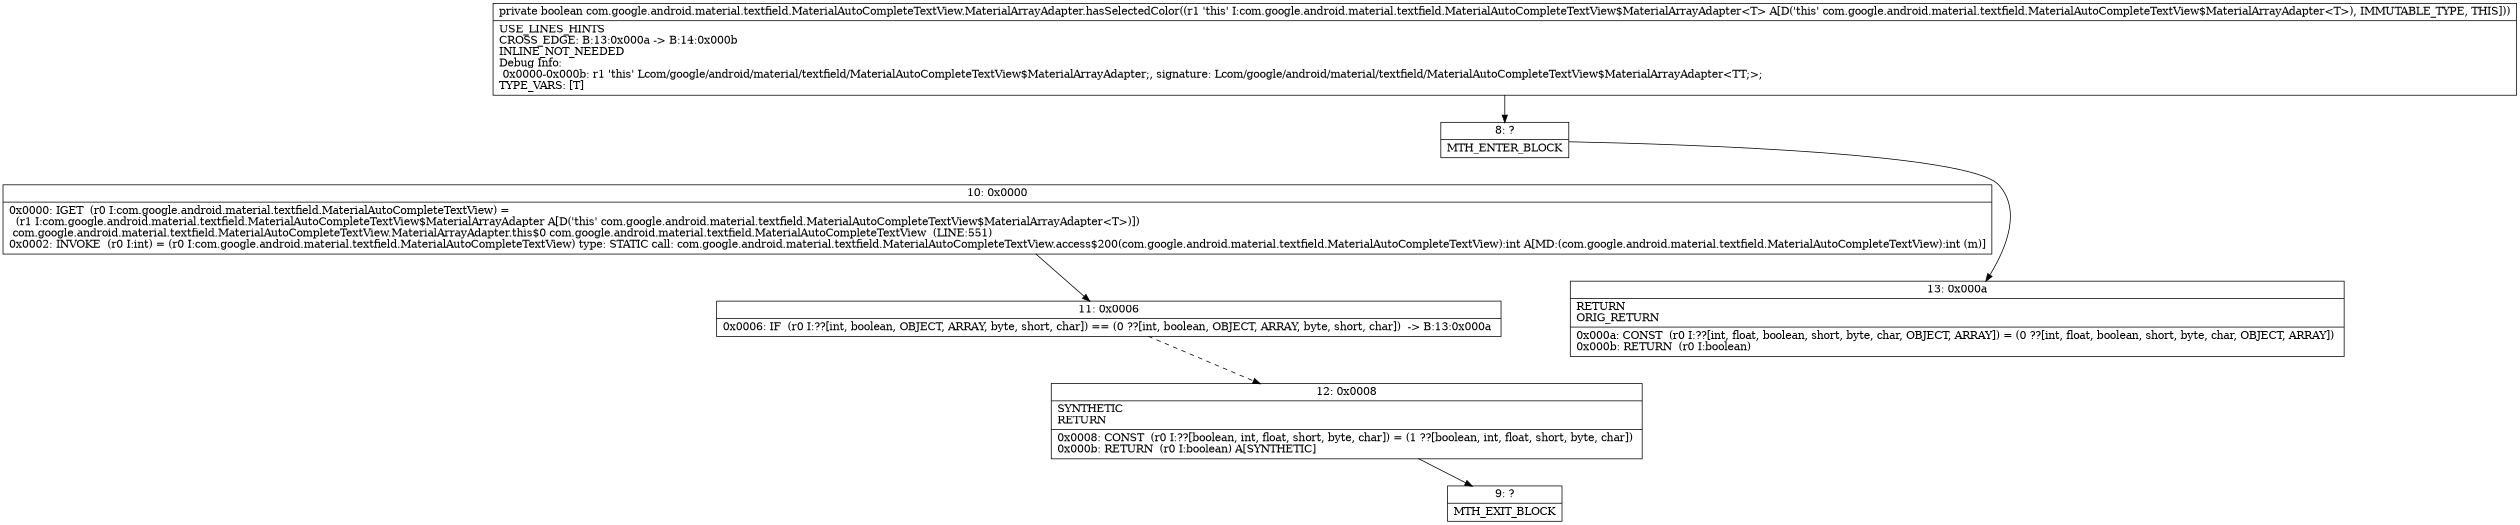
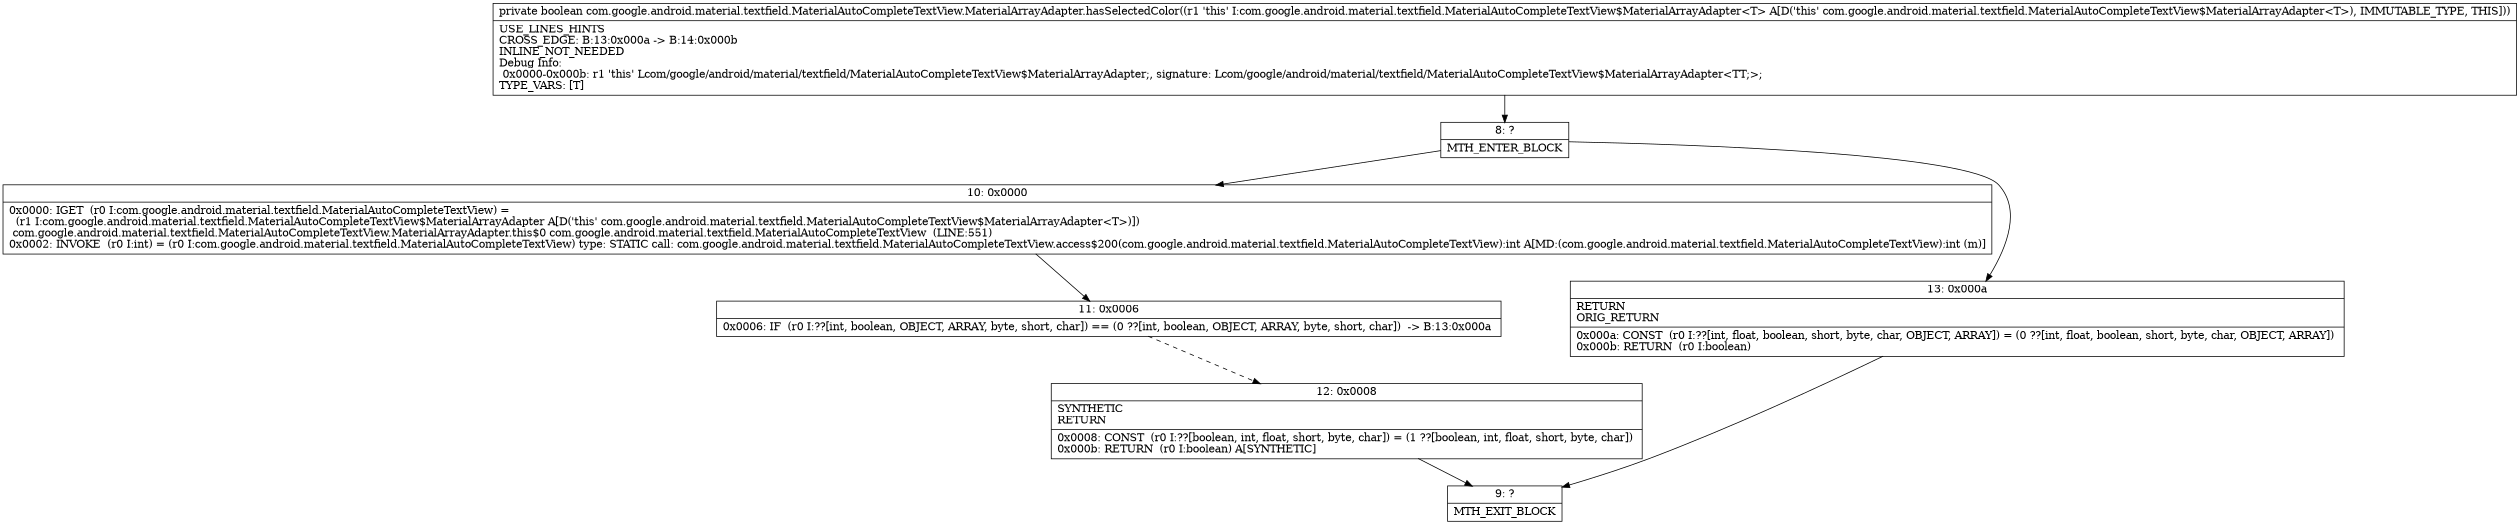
none -> (1332, 167)
none -> (1729, 427)
